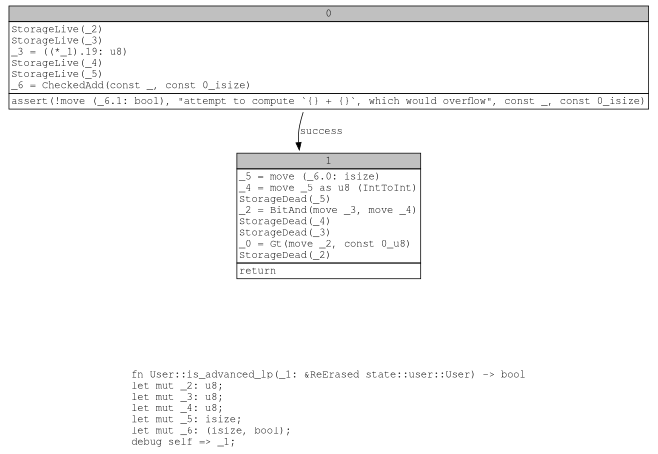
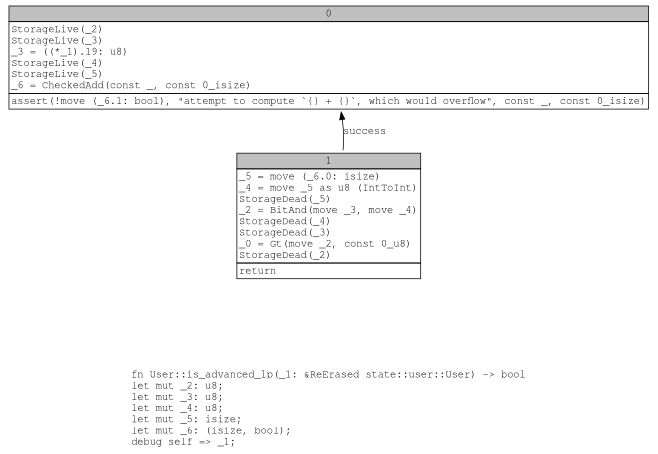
(299, 127) -> (344, 135)
